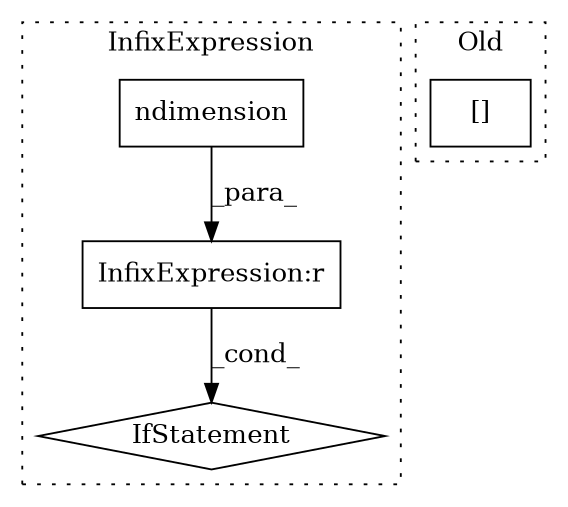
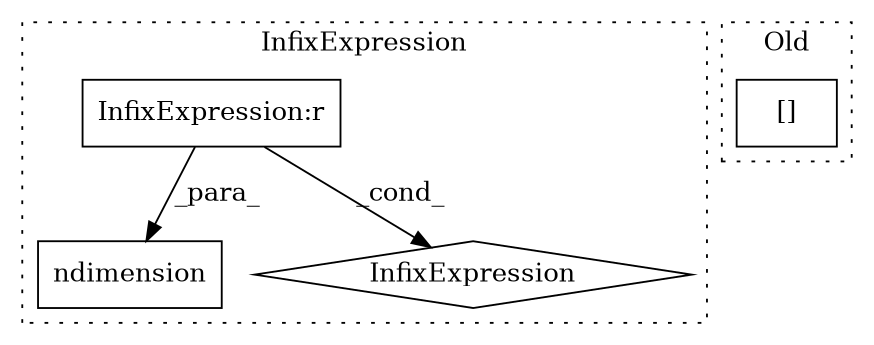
(212, 185) -> (175, 186)
(212, 436) -> (473, 275)
